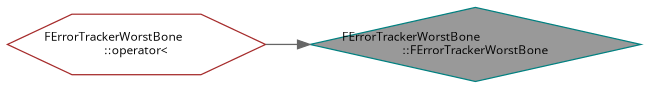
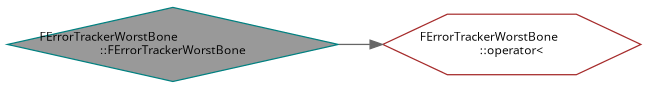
(282, 44) -> (354, 44)
